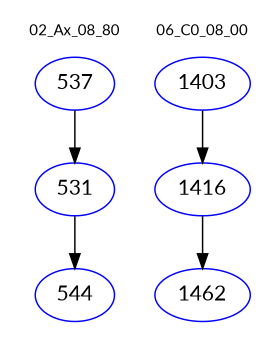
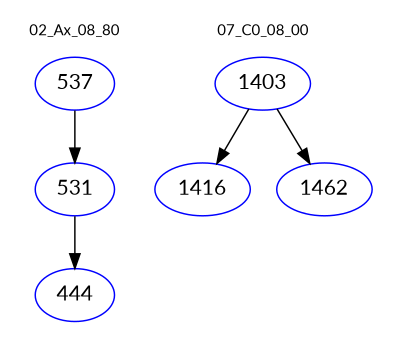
(203, 32) -> (264, 32)
(203, 235) -> (290, 130)
(75, 295) -> (75, 295)
